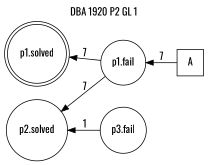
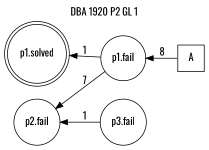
(85, 53) -> (85, 51)
(162, 57) -> (162, 53)
(37, 130) -> (37, 122)
